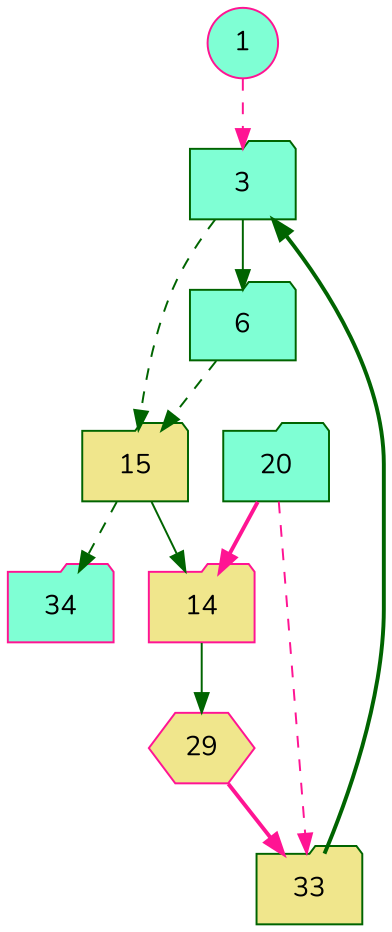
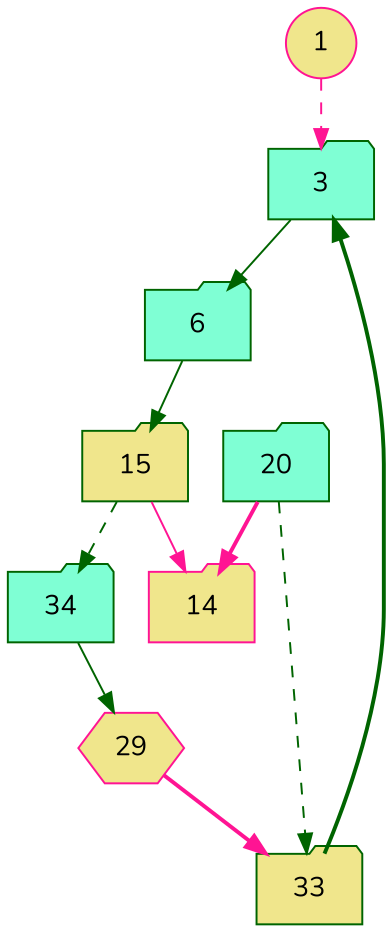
(243, 43) -> (321, 43)
(165, 310) -> none
(195, 388) -> (170, 387)
(164, 528) -> (164, 528)
(61, 607) -> (61, 607)
(202, 668) -> (91, 669)
(292, 668) -> (292, 668)
